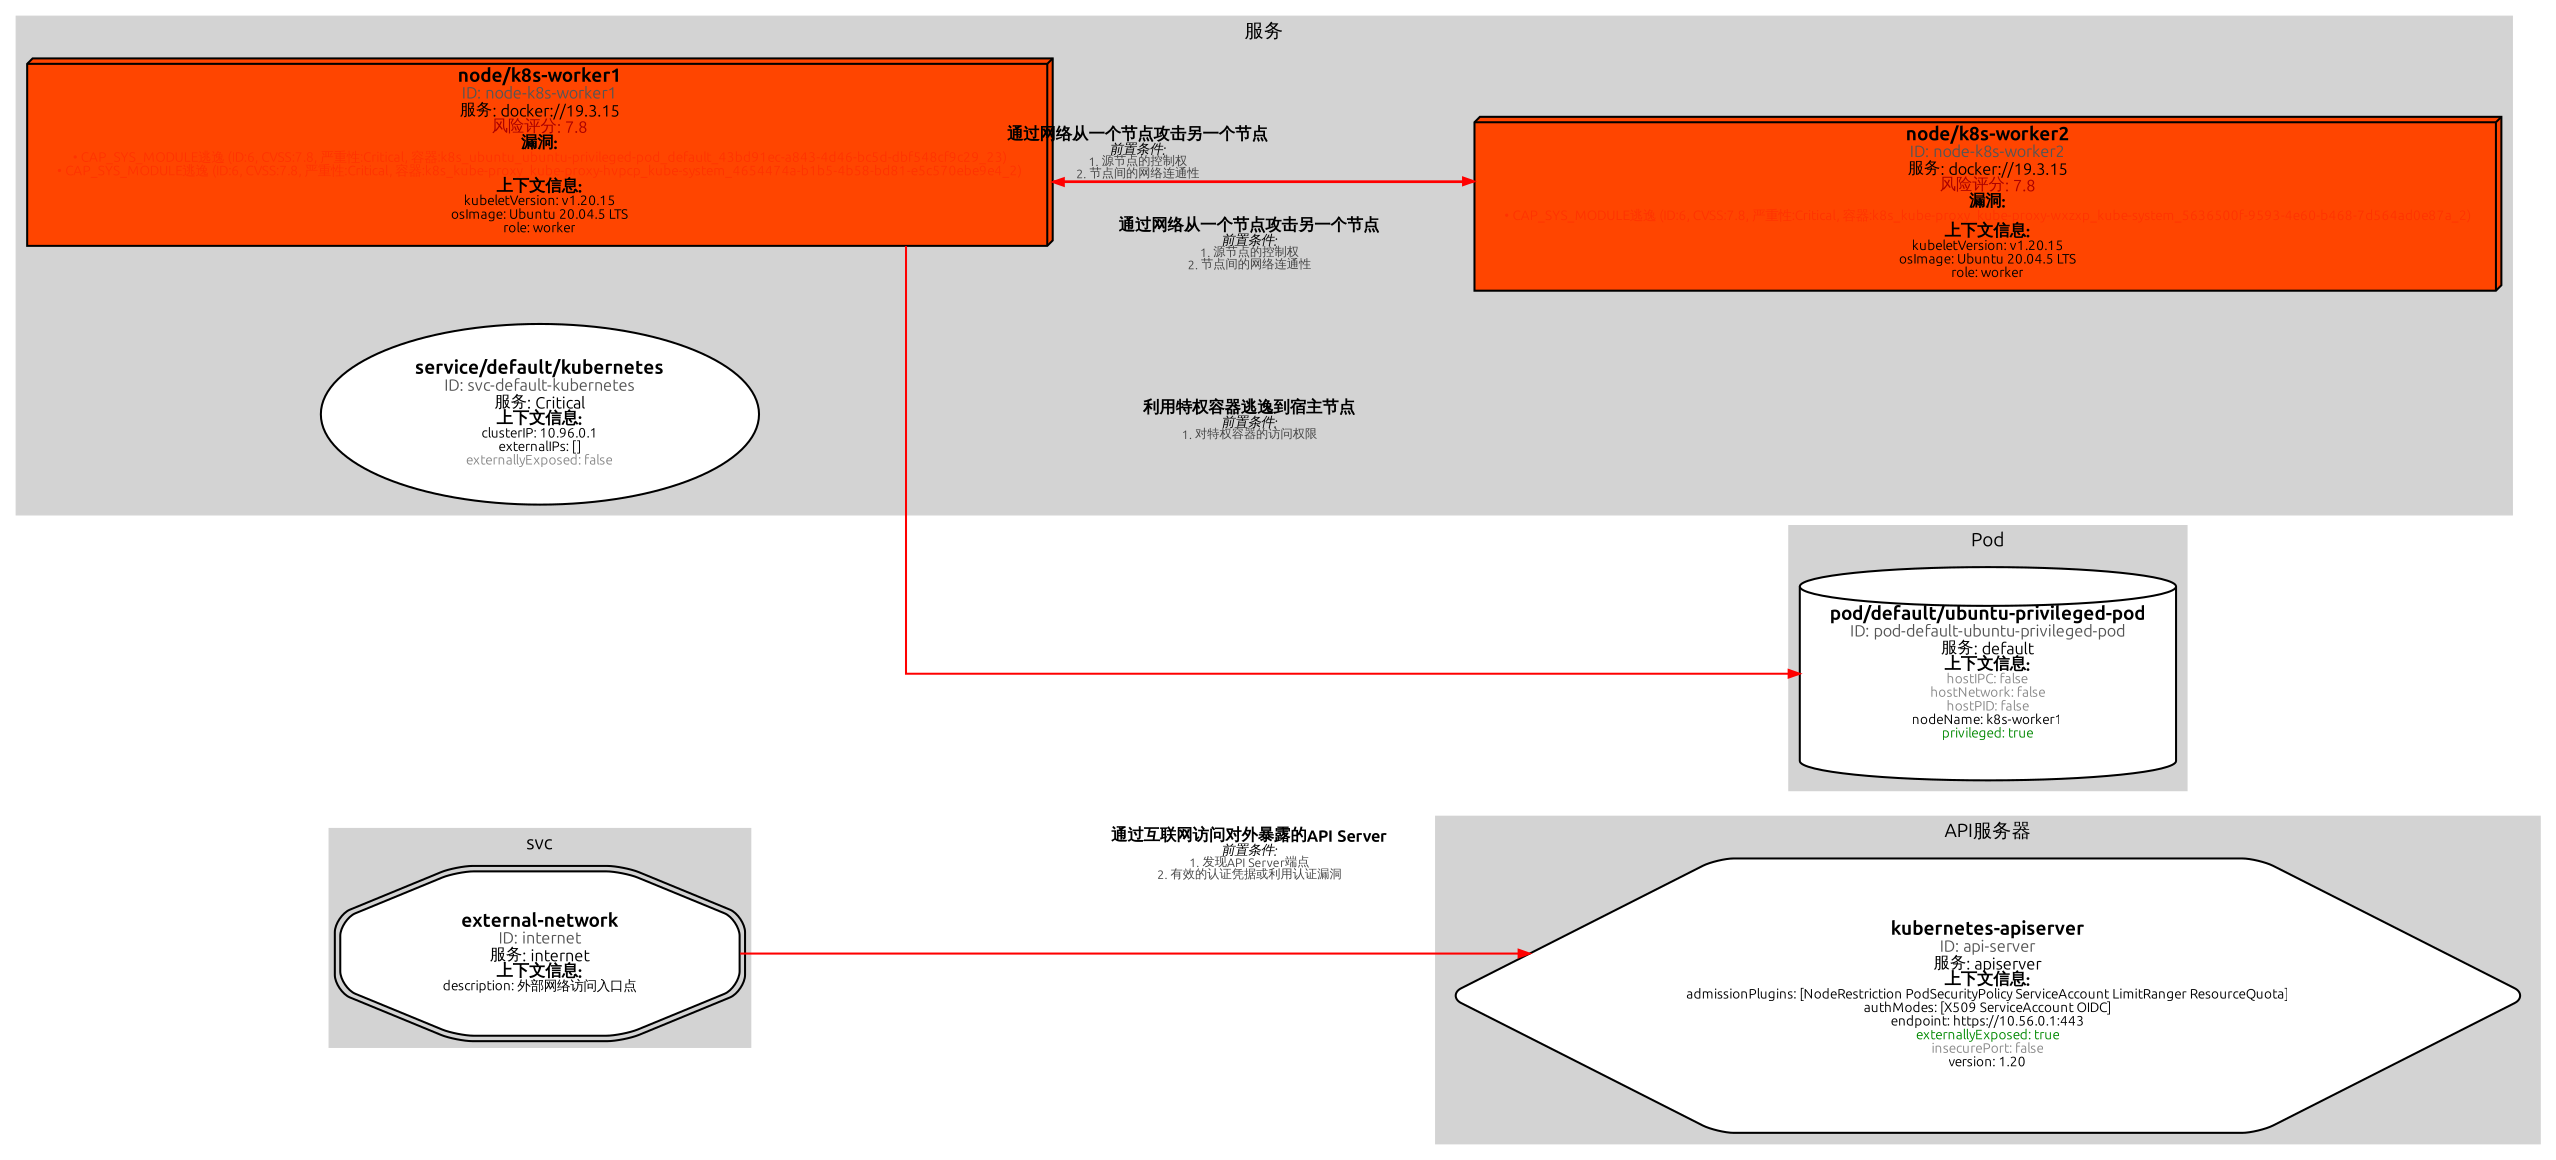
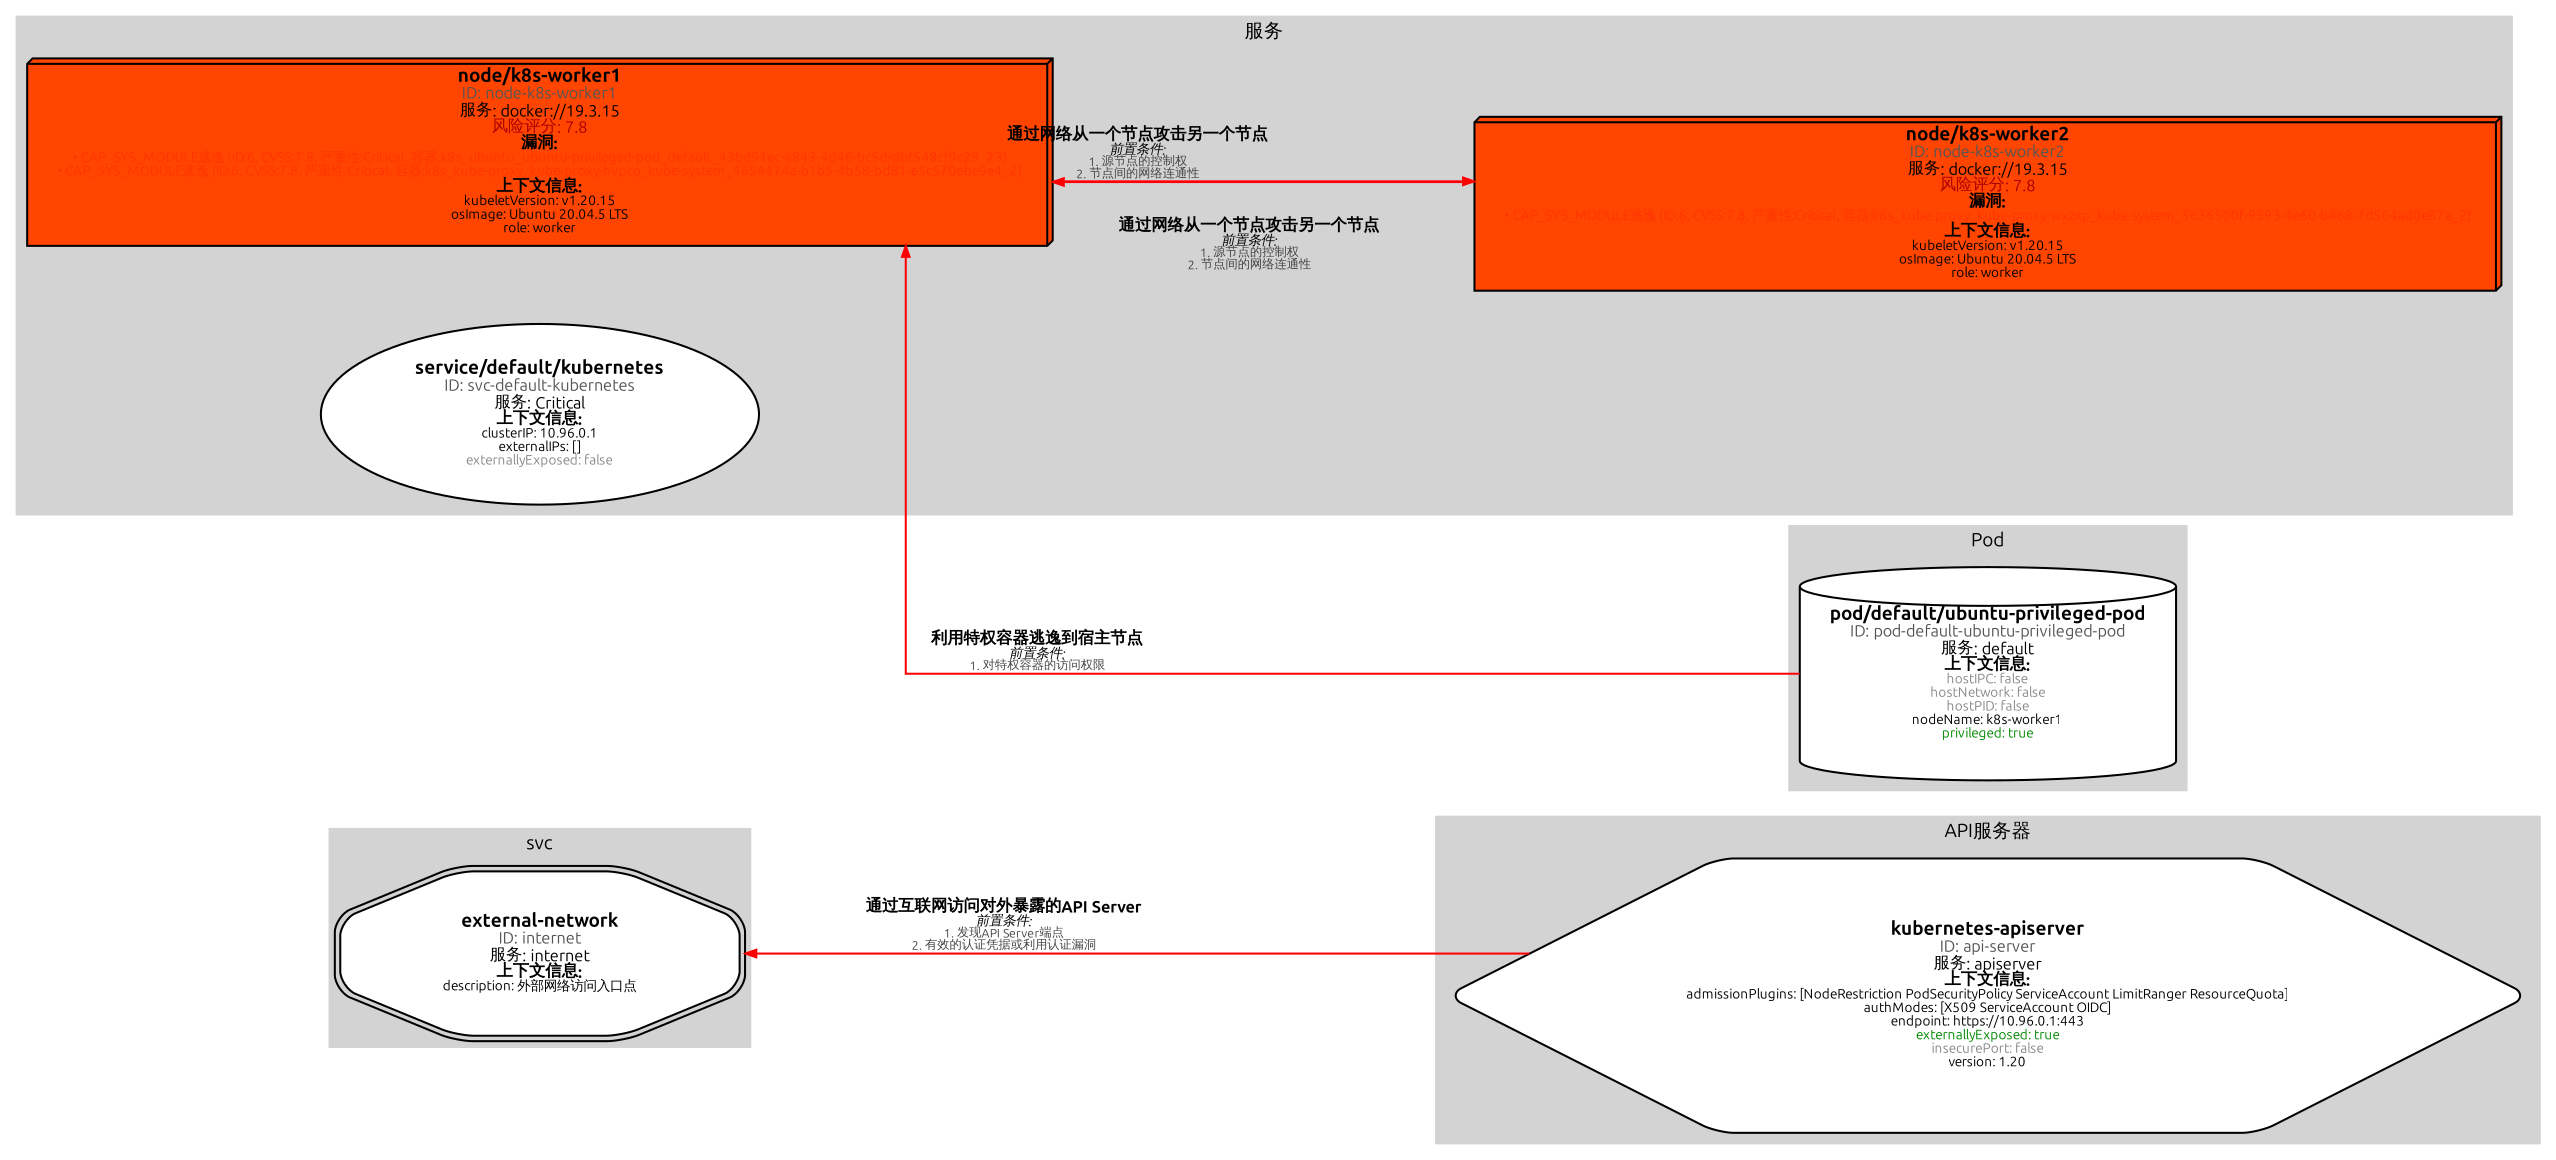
(1133, 674) -> (1144, 674)
(1129, 954) -> (1143, 954)
(1988, 1021) -> (1988, 1021)
